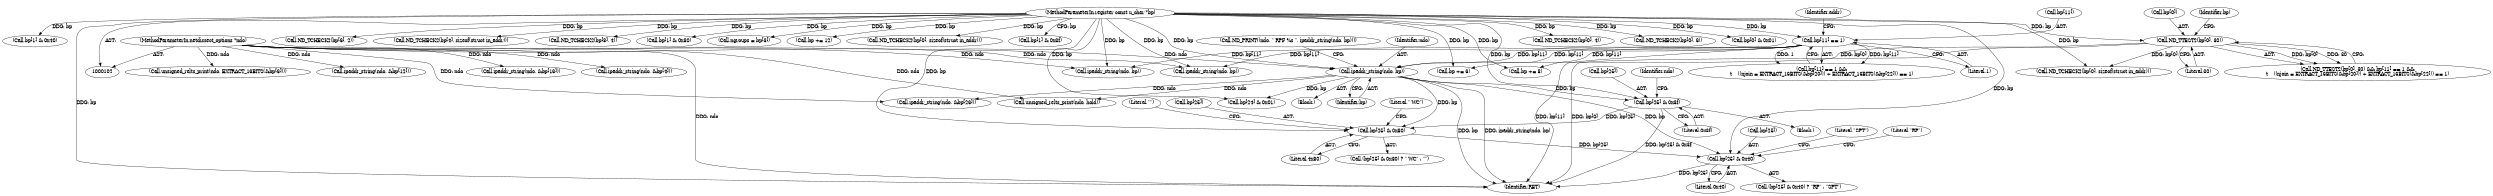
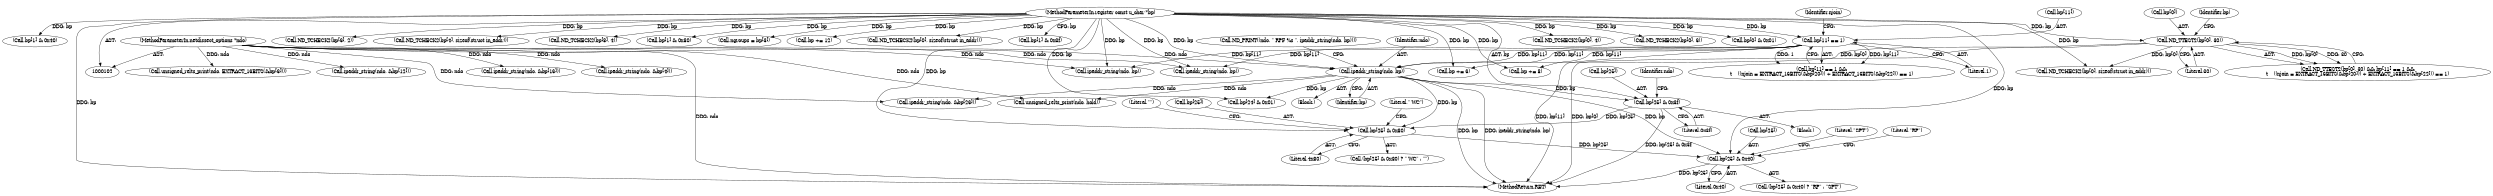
(1823, 13) -> (1823, 13)
(1500, 55) -> (1500, 55)
(1522, 188) -> (1522, 188)
